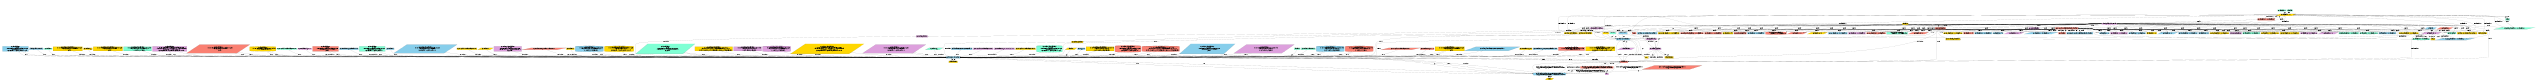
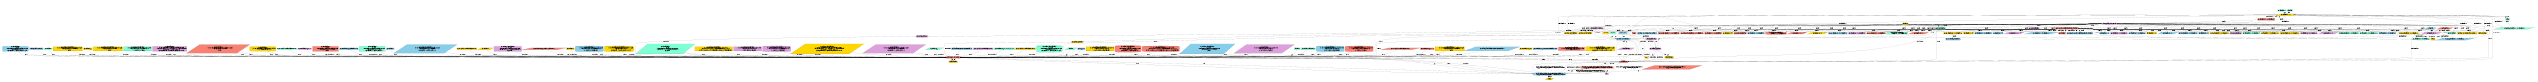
(2187, 22) -> (2188, 22)
(1940, 28) -> (1940, 28)
(1991, 30) -> (1953, 36)
(1669, 33) -> (1669, 33)
(1969, 33) -> (1969, 33)
none -> (1635, 38)
(1953, 39) -> (1953, 39)
(1004, 49) -> (1004, 49)
(1071, 49) -> (1071, 49)
(953, 57) -> (953, 57)
none -> (2180, 61)
